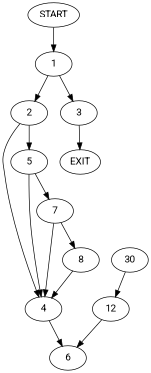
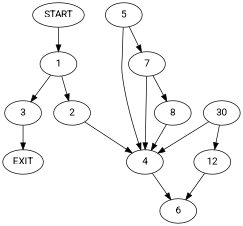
(29, 134) -> none
none -> (186, 136)
